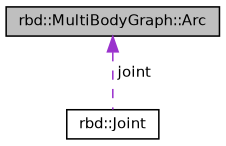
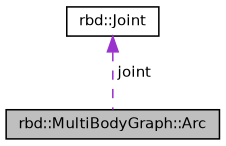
(113, 81) -> (113, 81)
